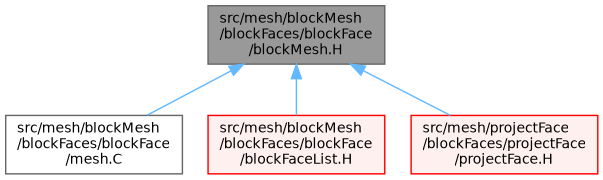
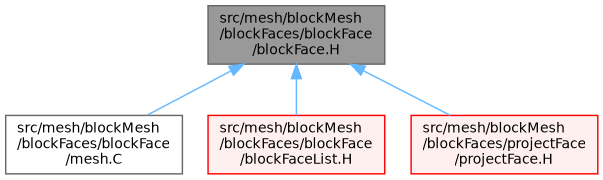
(296, 35) -> (296, 35)
(504, 145) -> (504, 145)
